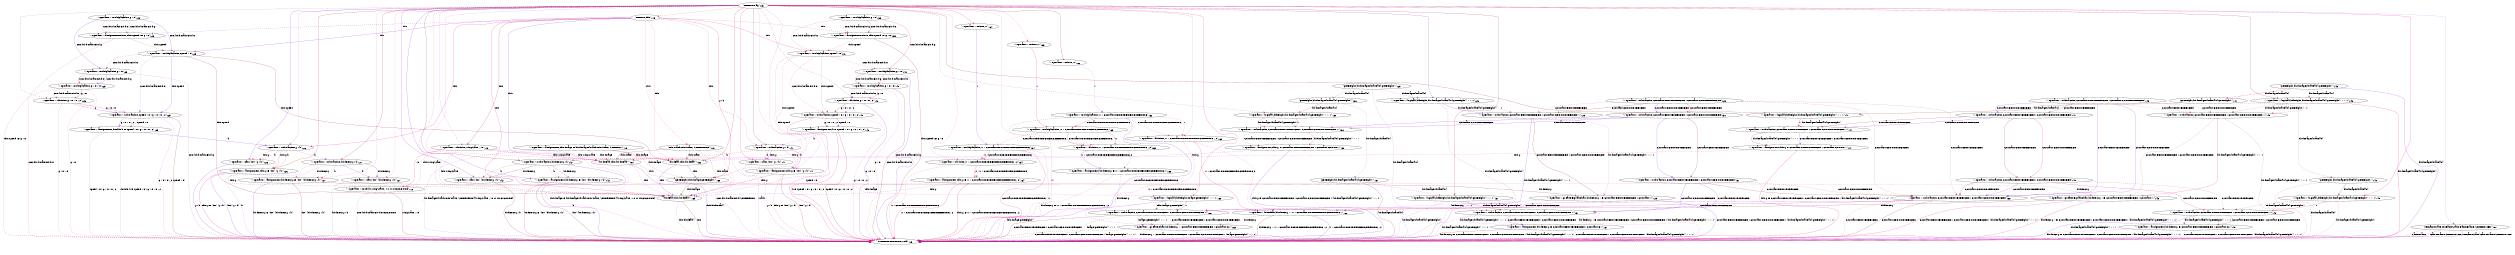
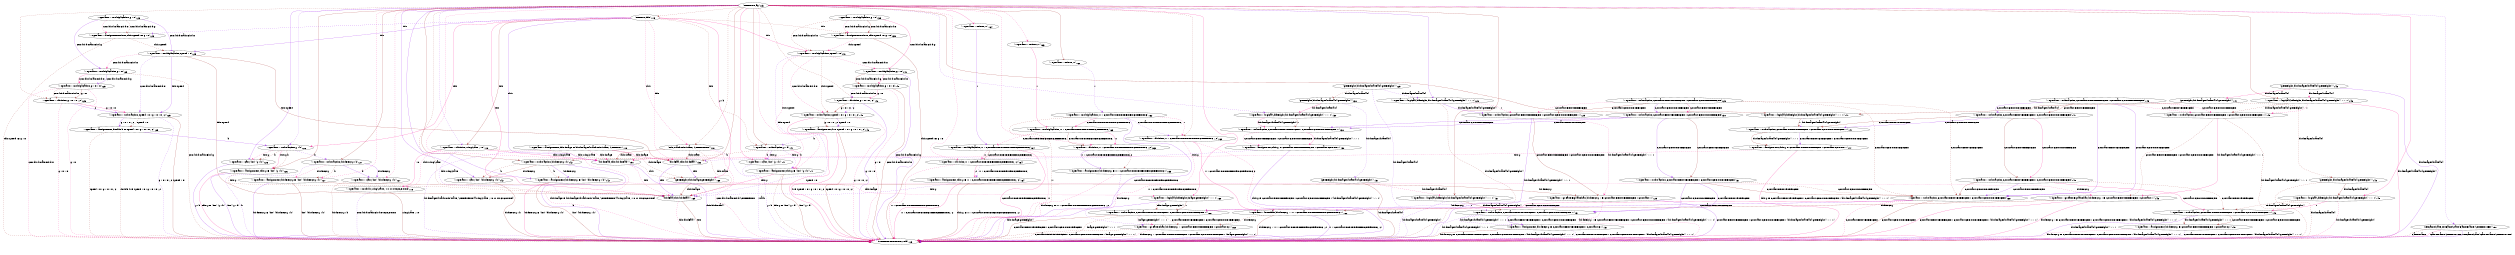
(770, 122) -> (728, 77)
